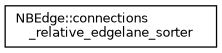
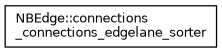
(111, 26) -> (111, 26)
